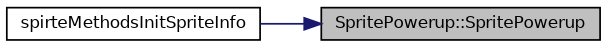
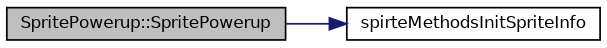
(282, 24) -> (307, 24)
